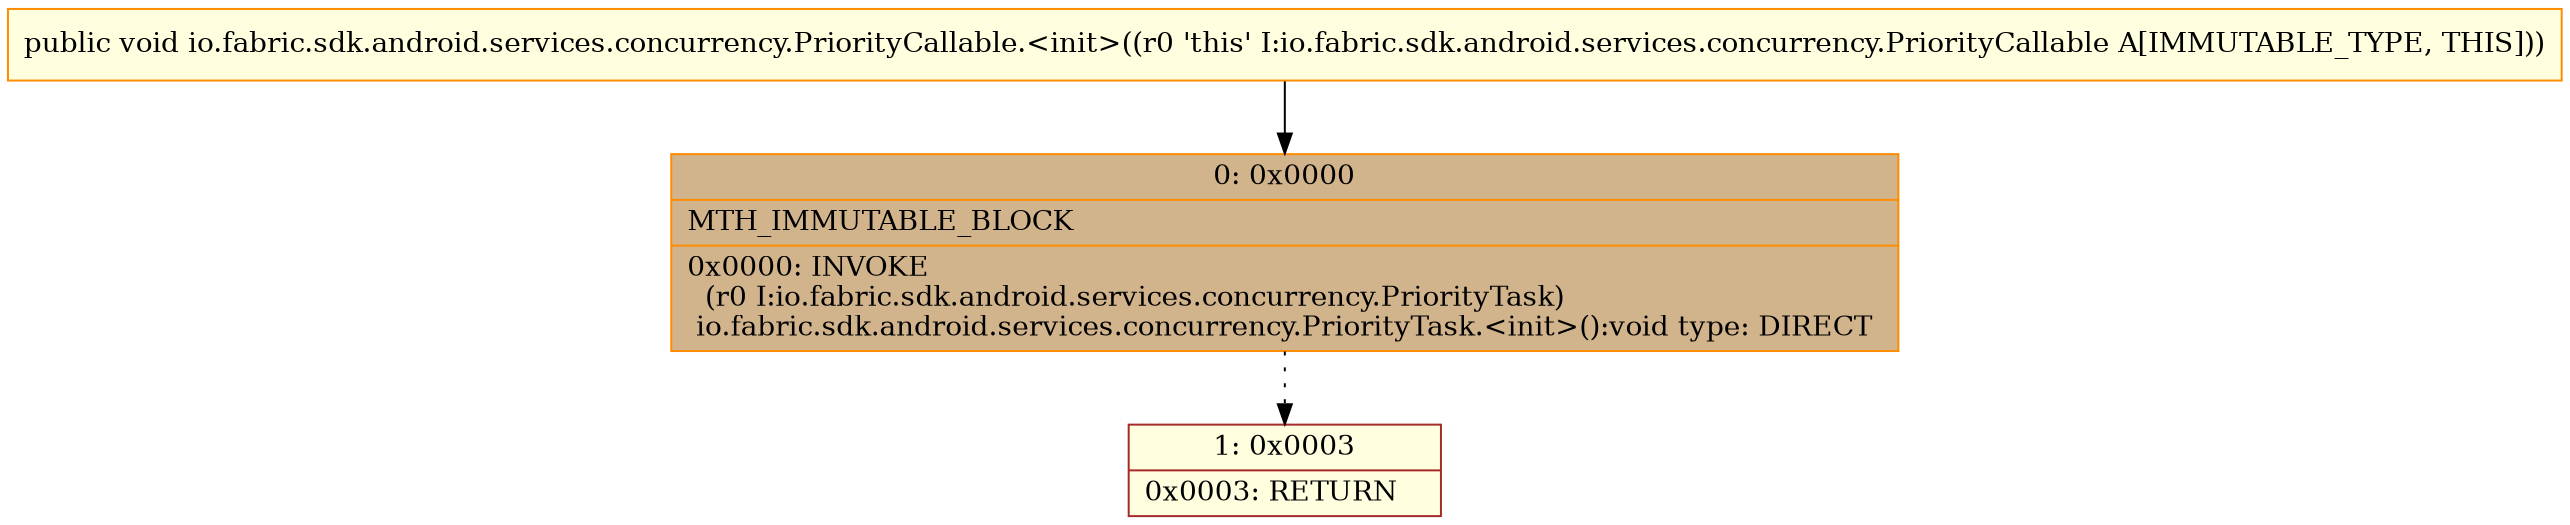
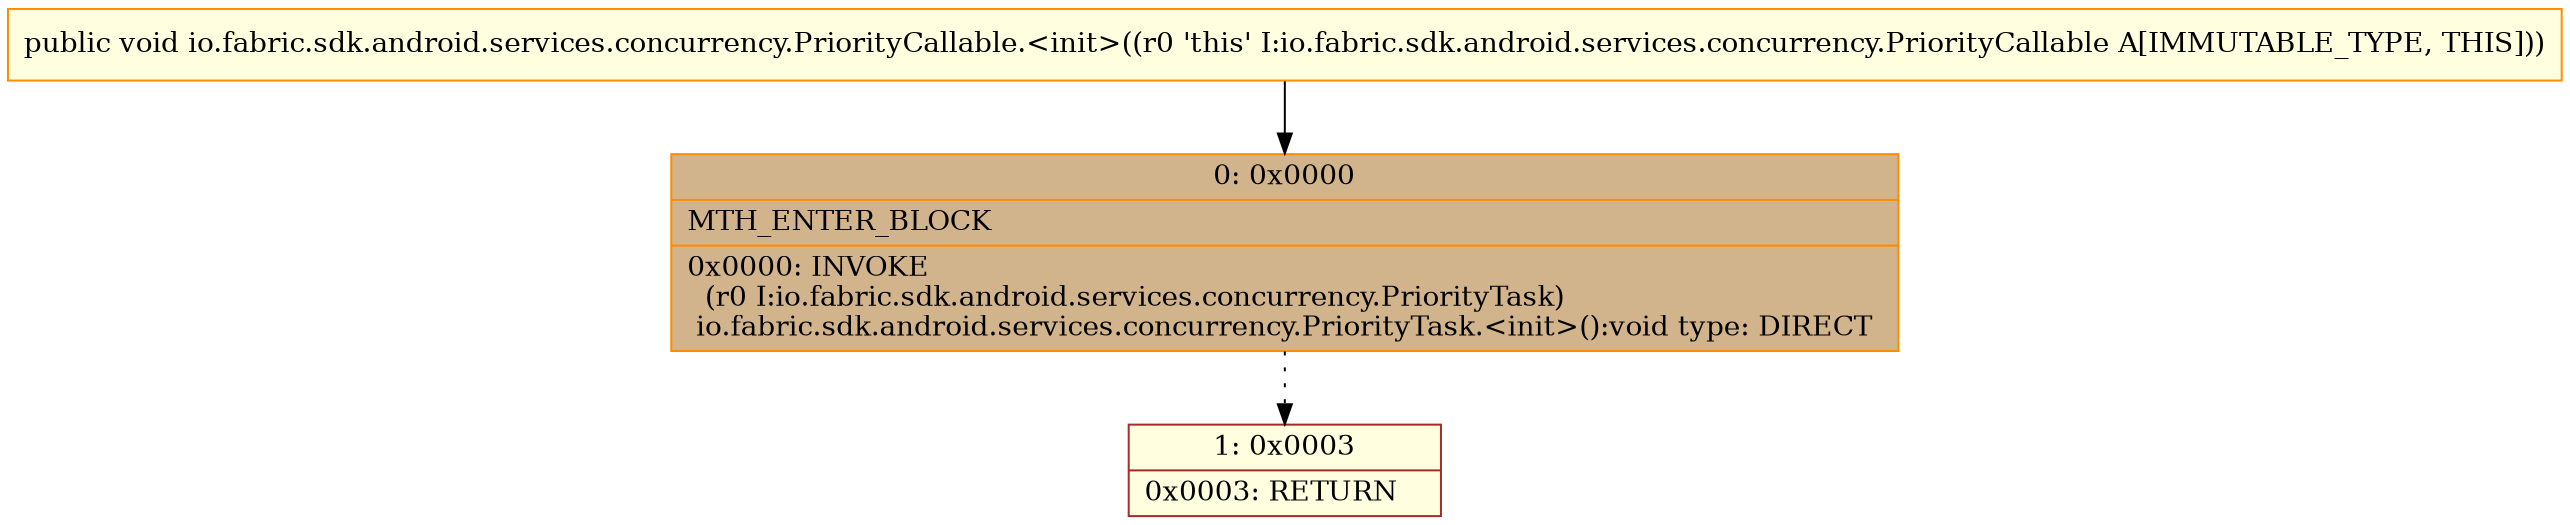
(881, 222) -> (840, 222)
